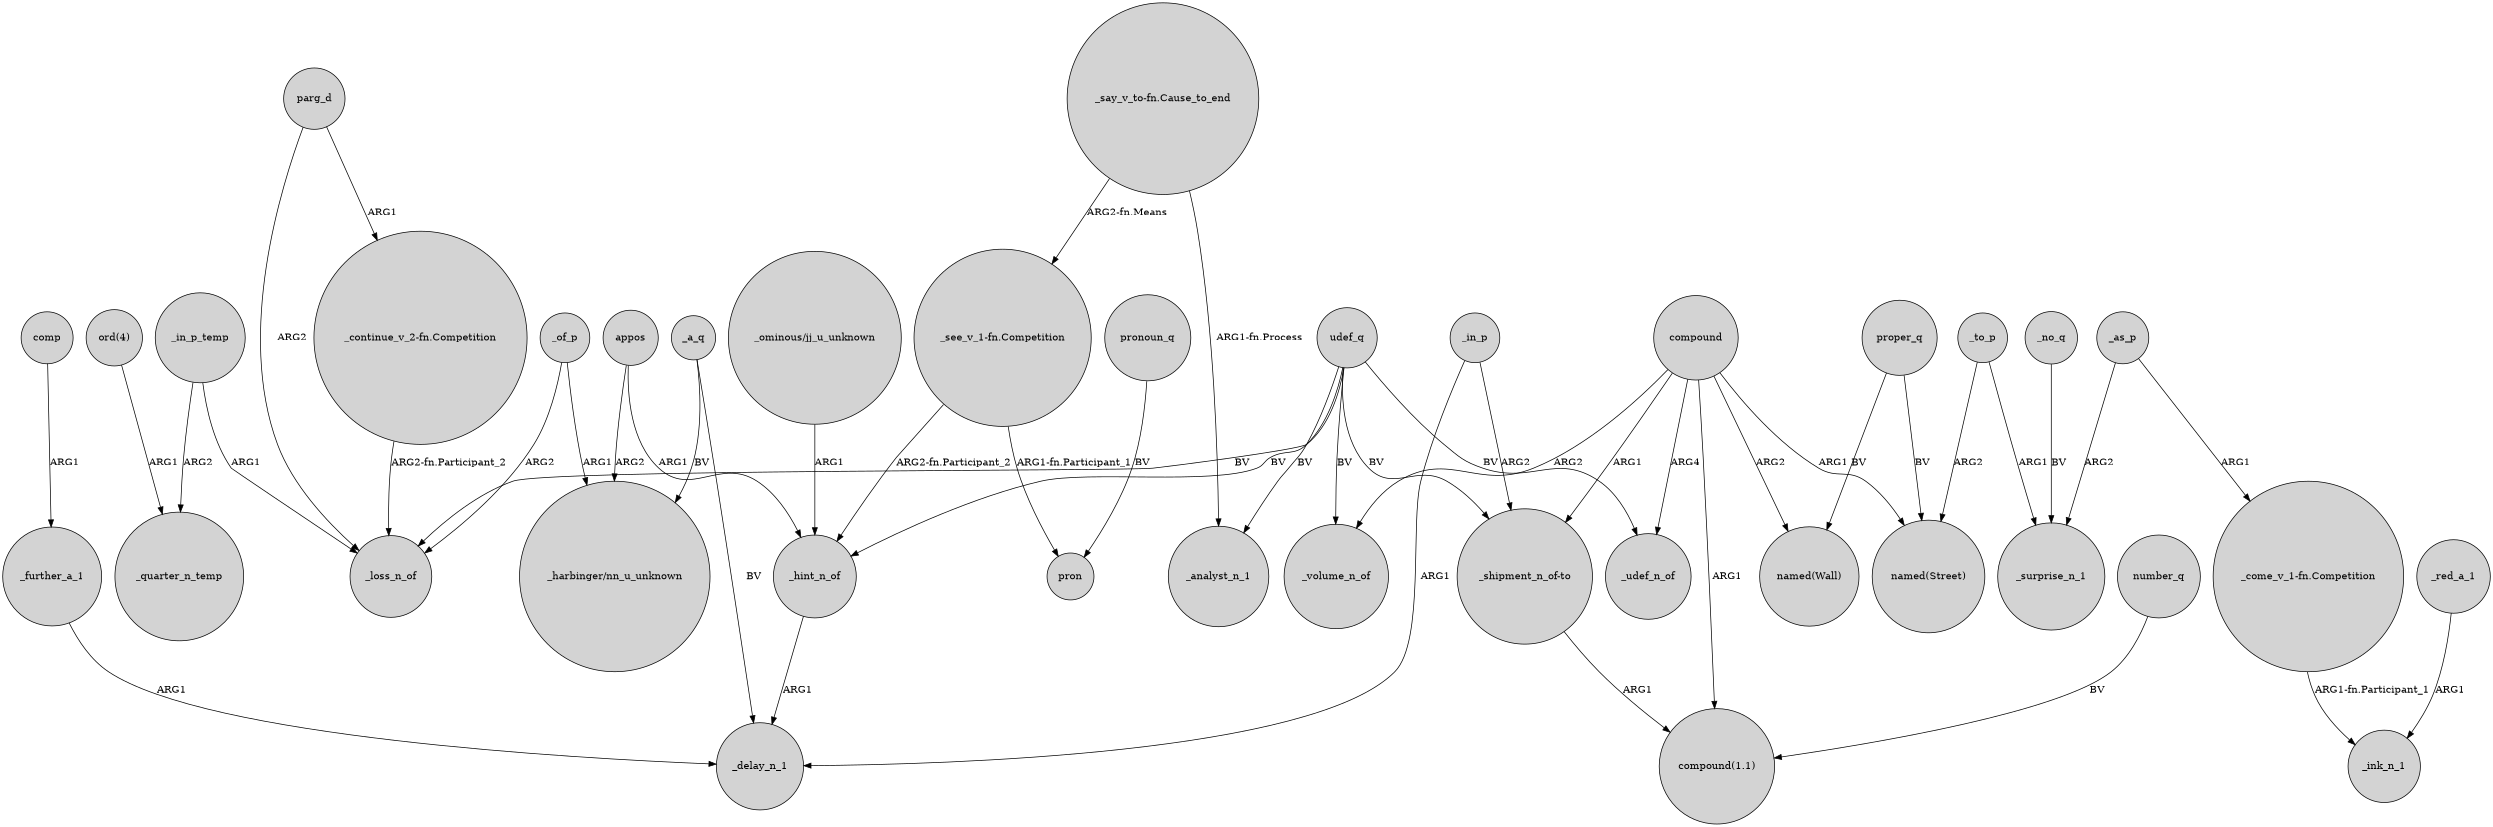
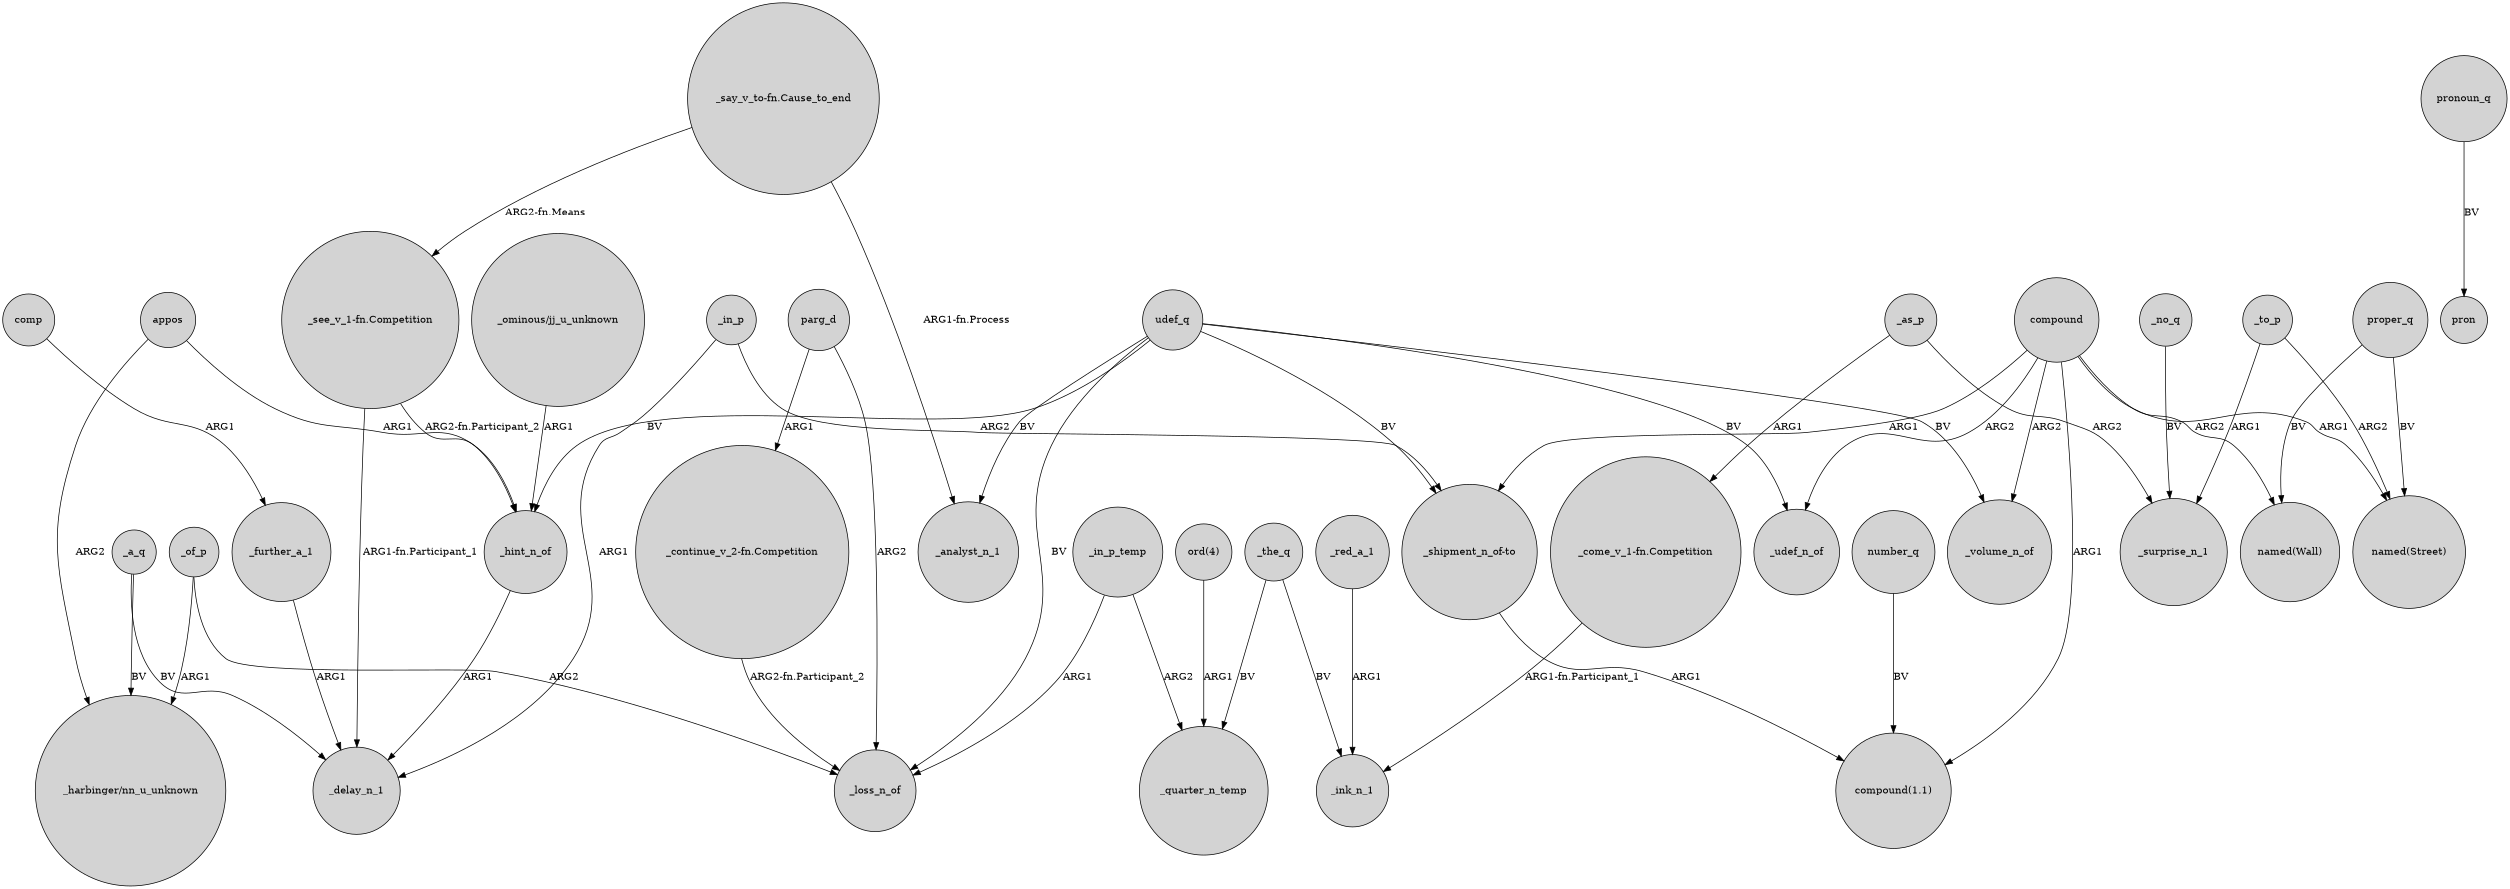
(1685, 463) -> (2000, 427)
(1025, 491) -> (359, 574)
none -> (1274, 552)
